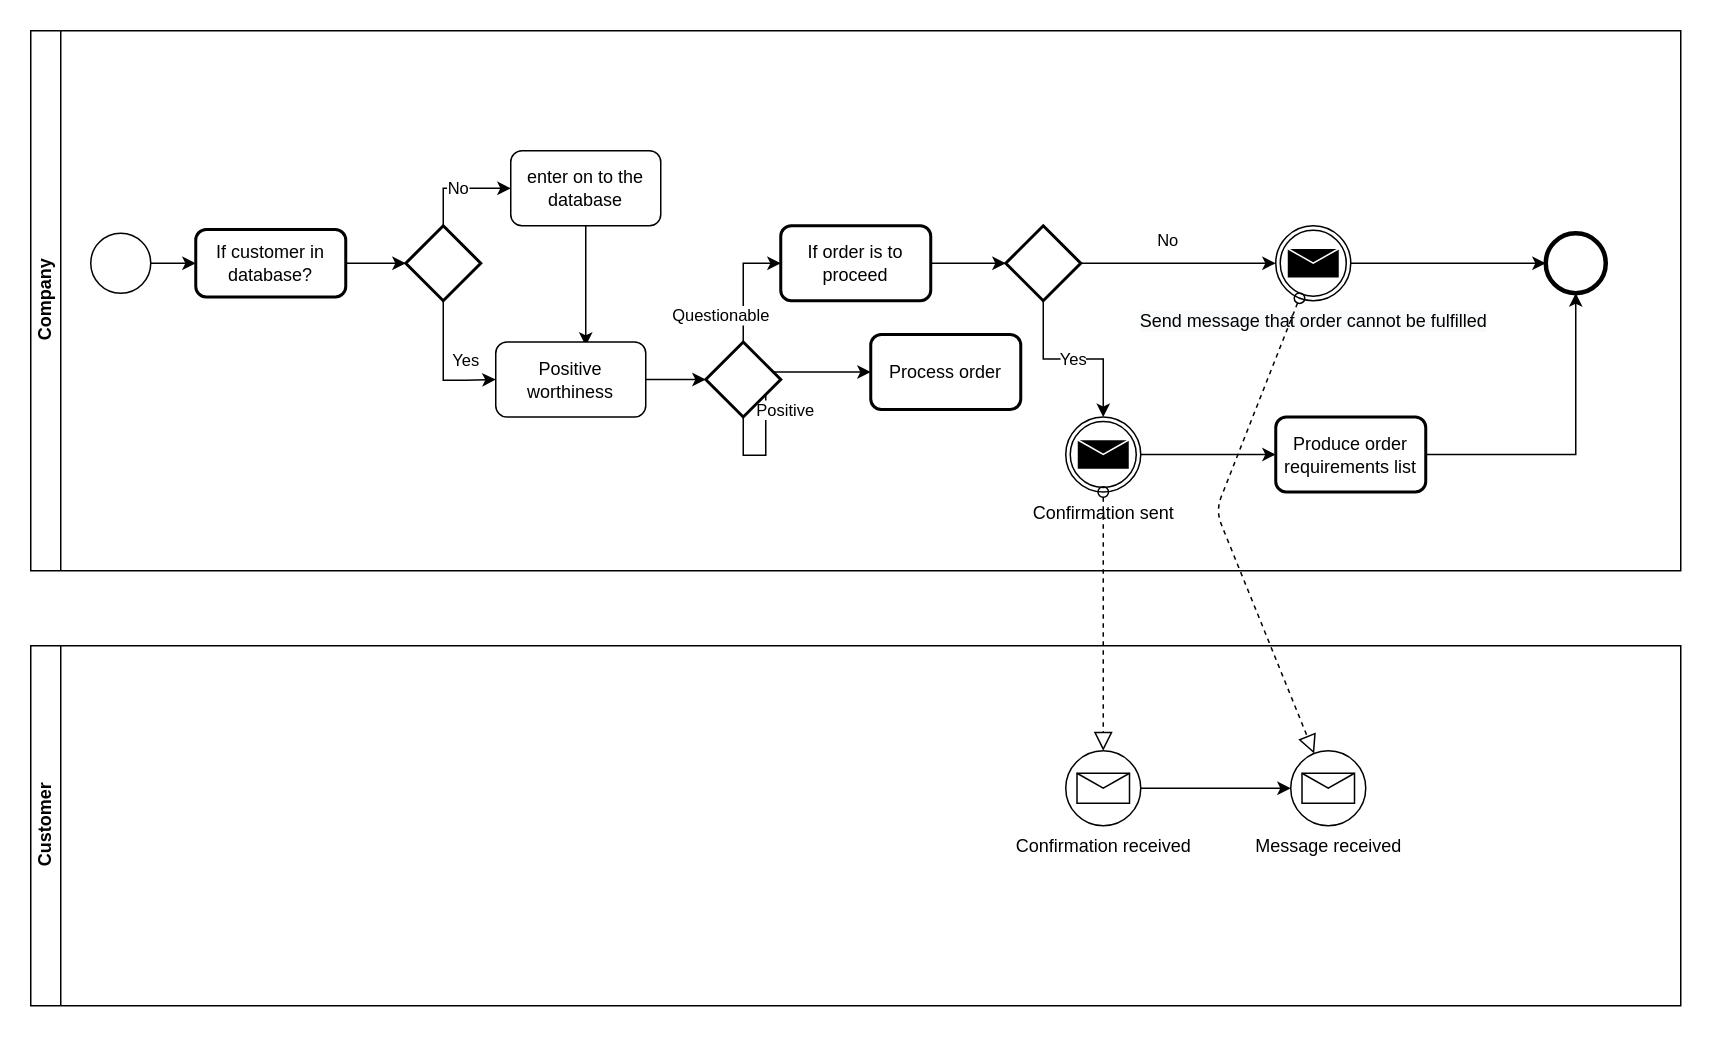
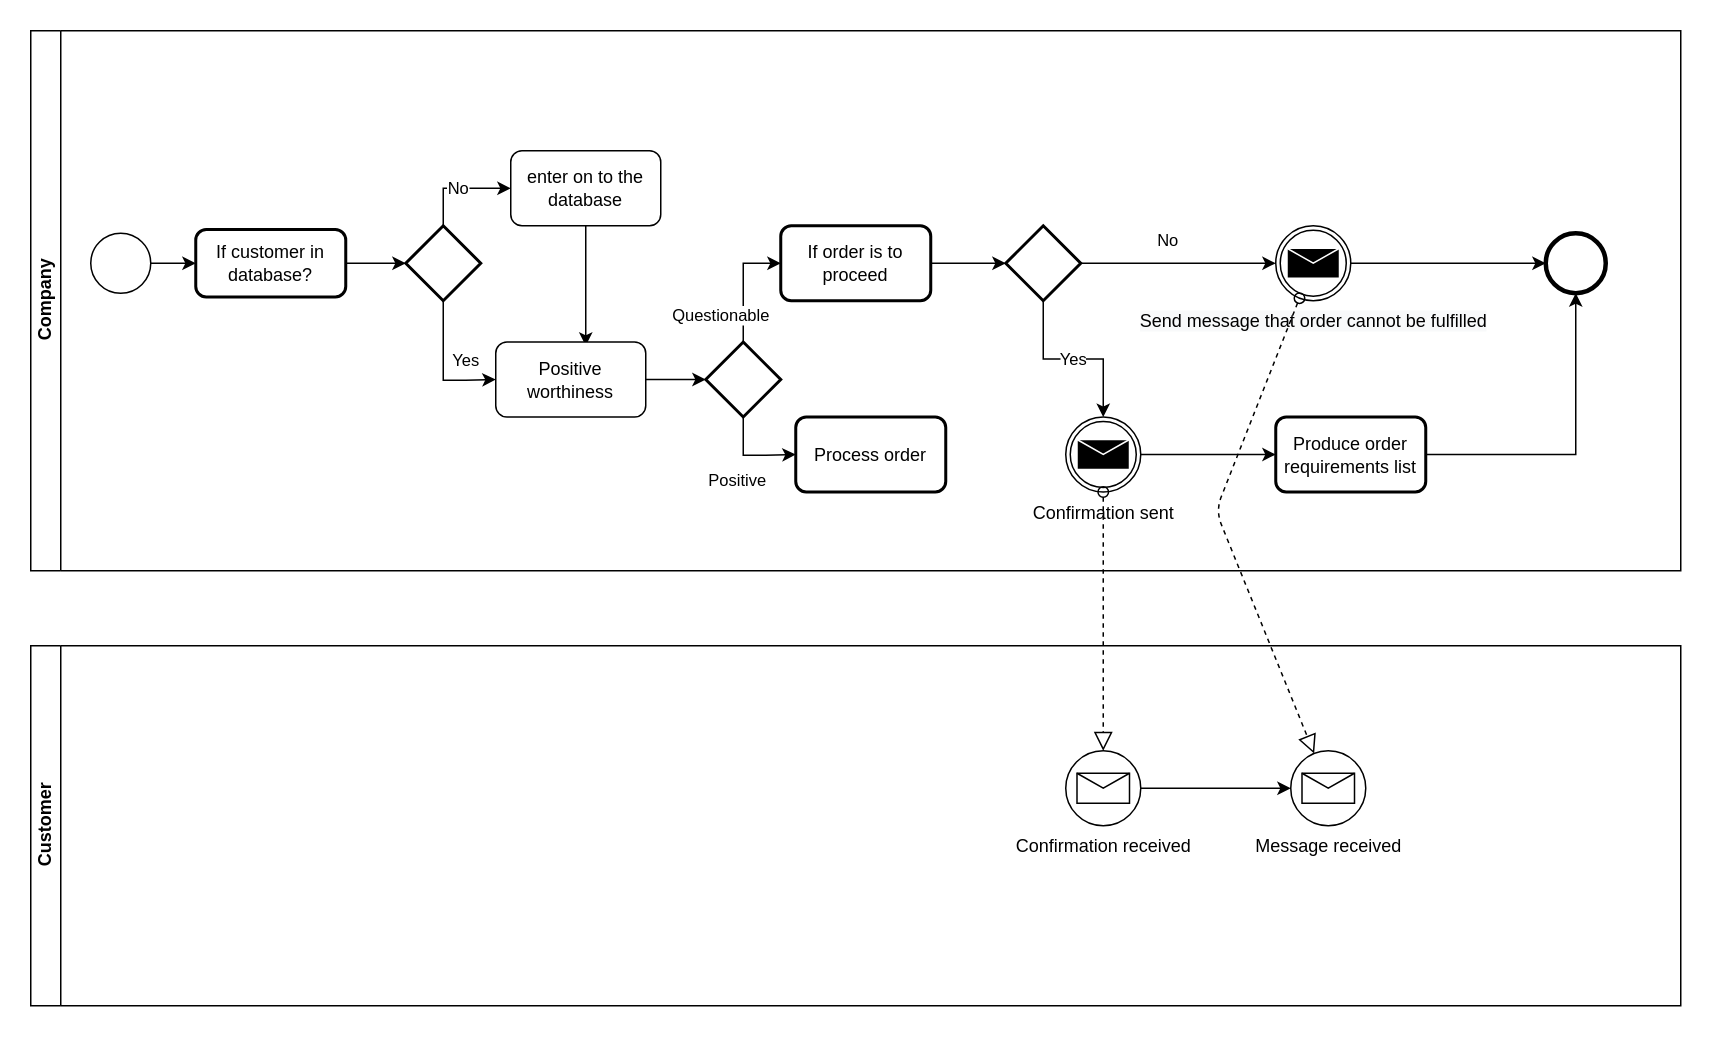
(946, 372) -> (871, 455)
